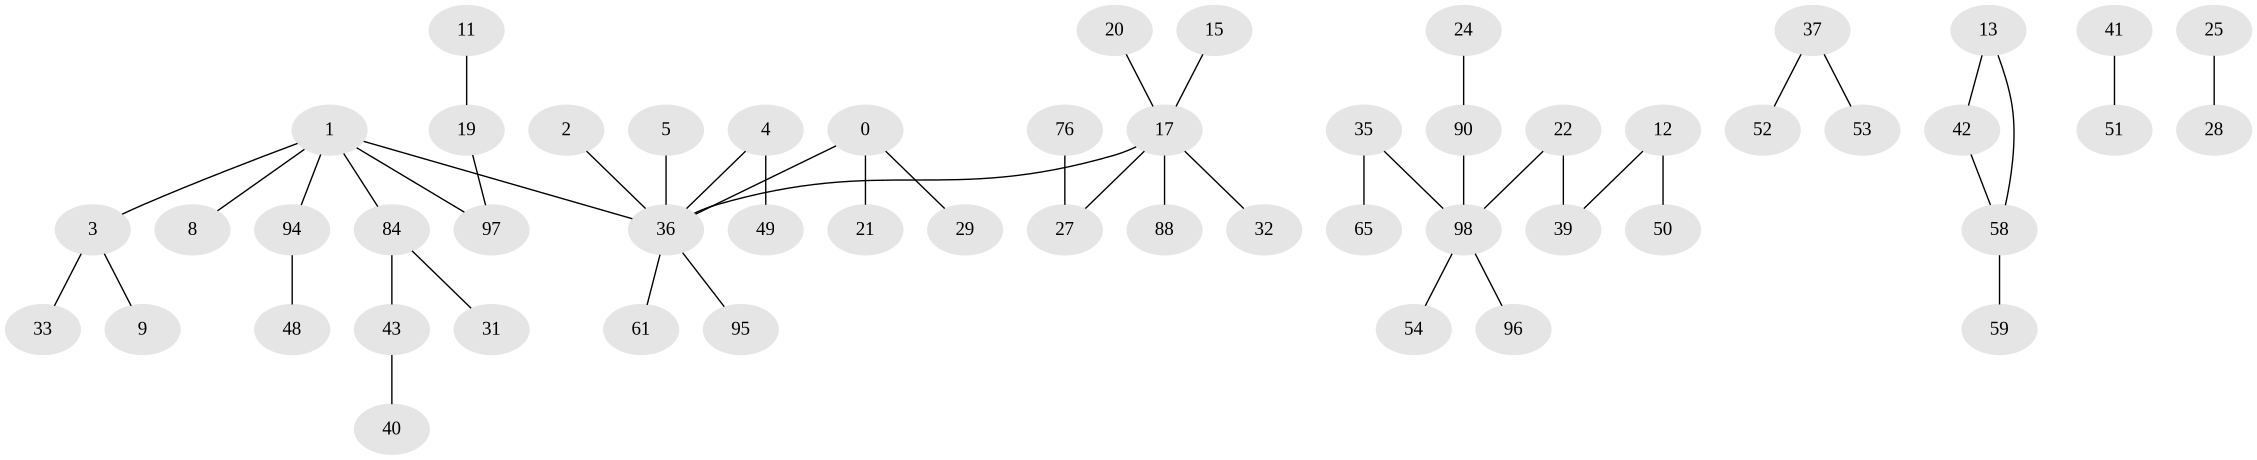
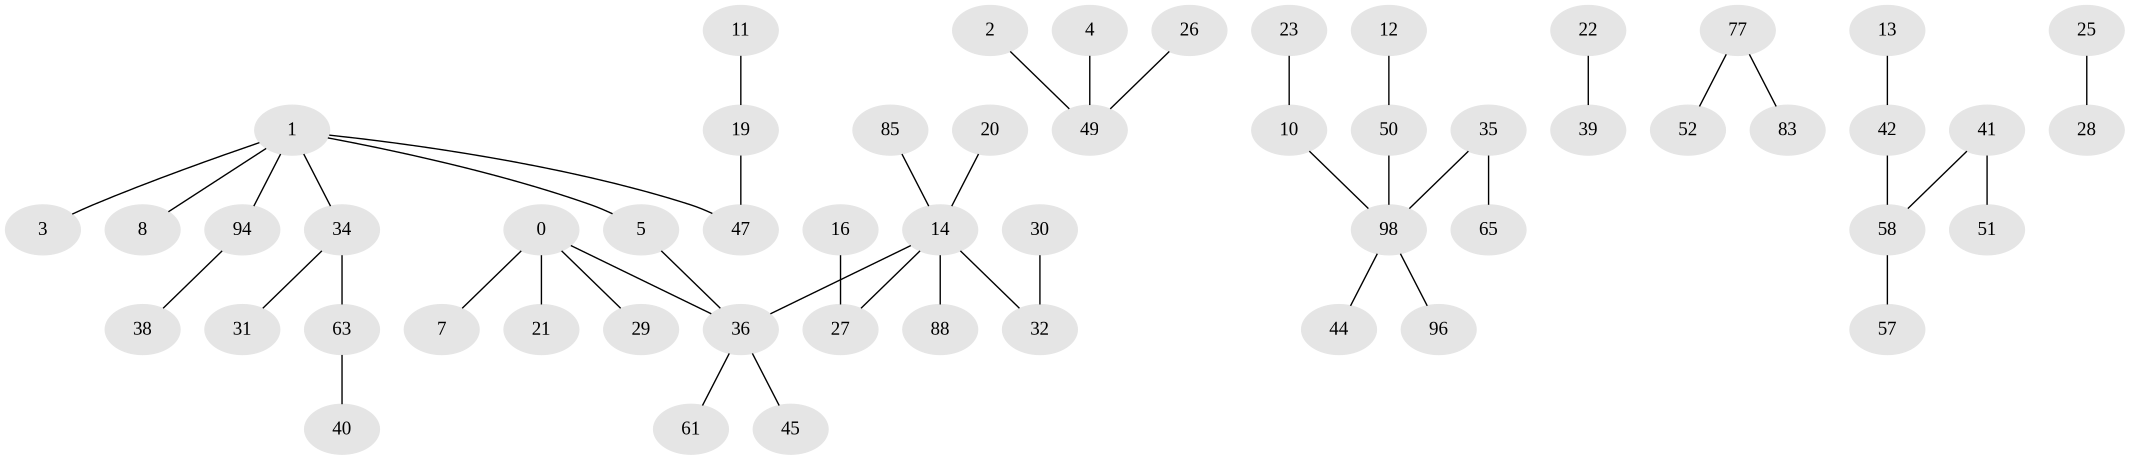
none -> (1189, 30)
(1214, 30) -> (890, 130)
(1464, 30) -> (1289, 30)
(1813, 30) -> (1738, 30)
(2014, 129) -> (1937, 180)
(1065, 130) -> (841, 230)
(1165, 130) -> (940, 230)
(1464, 130) -> (1289, 130)
(1862, 130) -> (1788, 130)
(498, 180) -> (472, 170)
(616, 180) -> (1040, 80)
(716, 180) -> none
(1514, 180) -> (1389, 180)
(1613, 180) -> none
(392, 230) -> (342, 230)
(492, 230) -> (741, 230)
none -> (1040, 230)
(43, 330) -> none
(143, 330) -> none
(292, 330) -> (143, 330)
(392, 330) -> (342, 330)
none -> (442, 330)
(741, 330) -> (791, 429)
(1414, 330) -> (1339, 330)
(2000, 330) -> (1887, 330)
